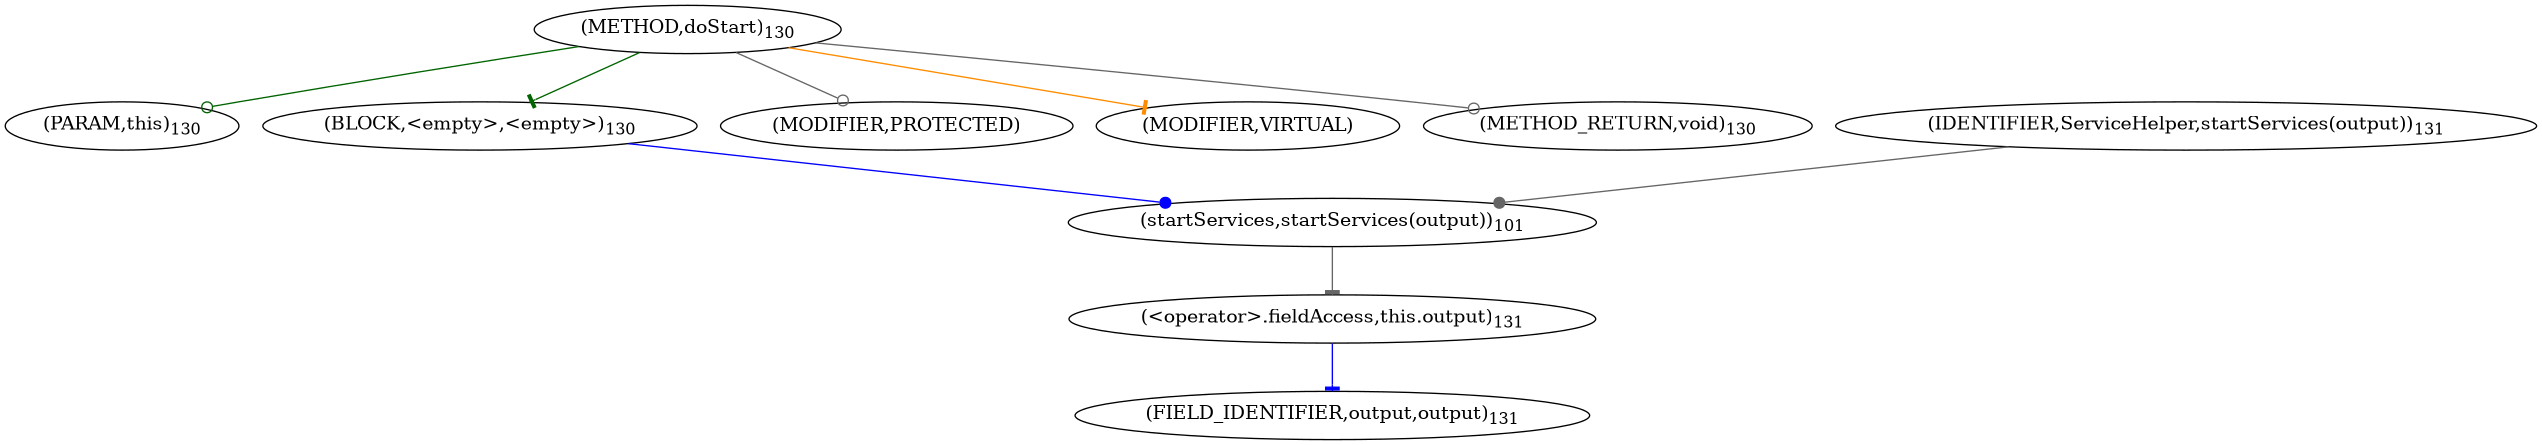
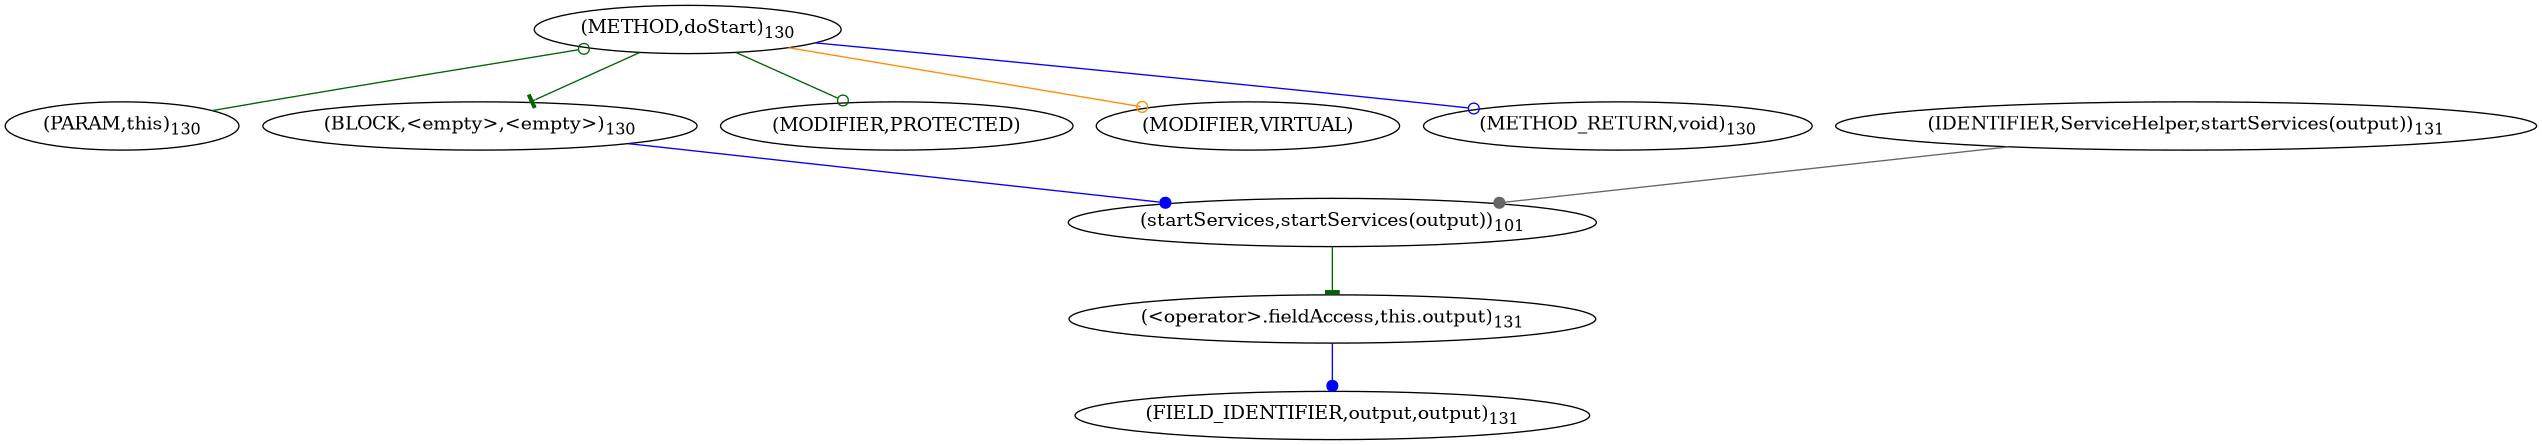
(787, 75) -> (787, 75)
(1142, 75) -> (1142, 75)
(396, 76) -> (395, 80)
(965, 77) -> (965, 77)
(1332, 268) -> (1332, 268)
(1332, 364) -> (1332, 364)
